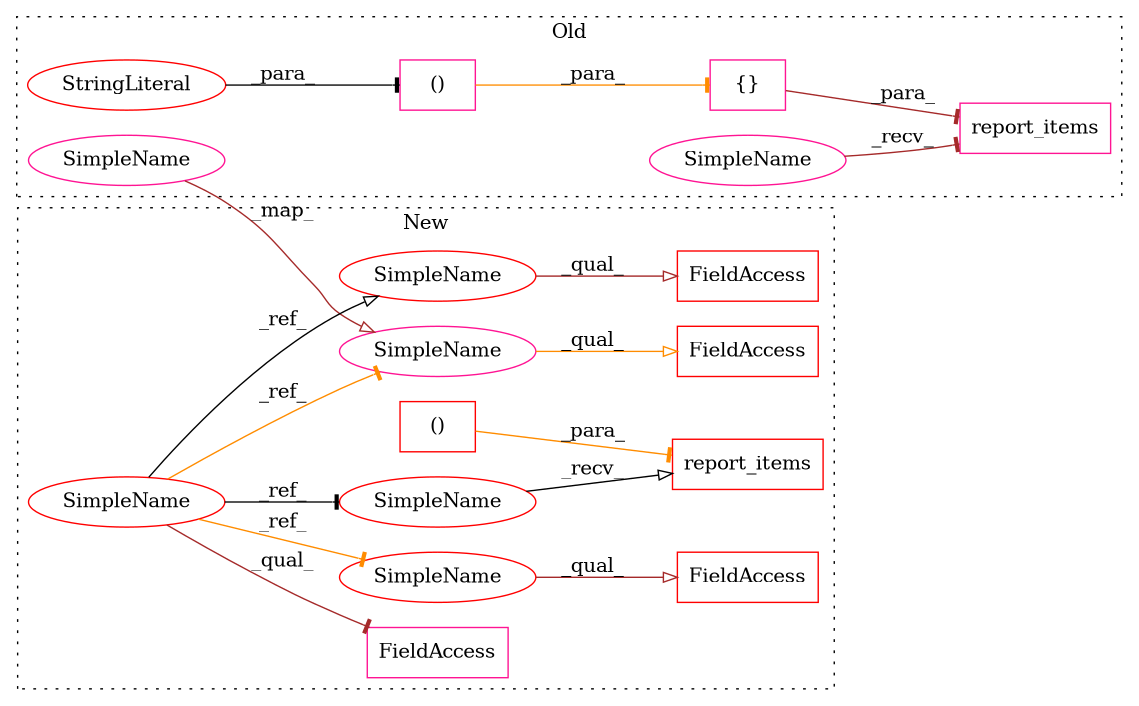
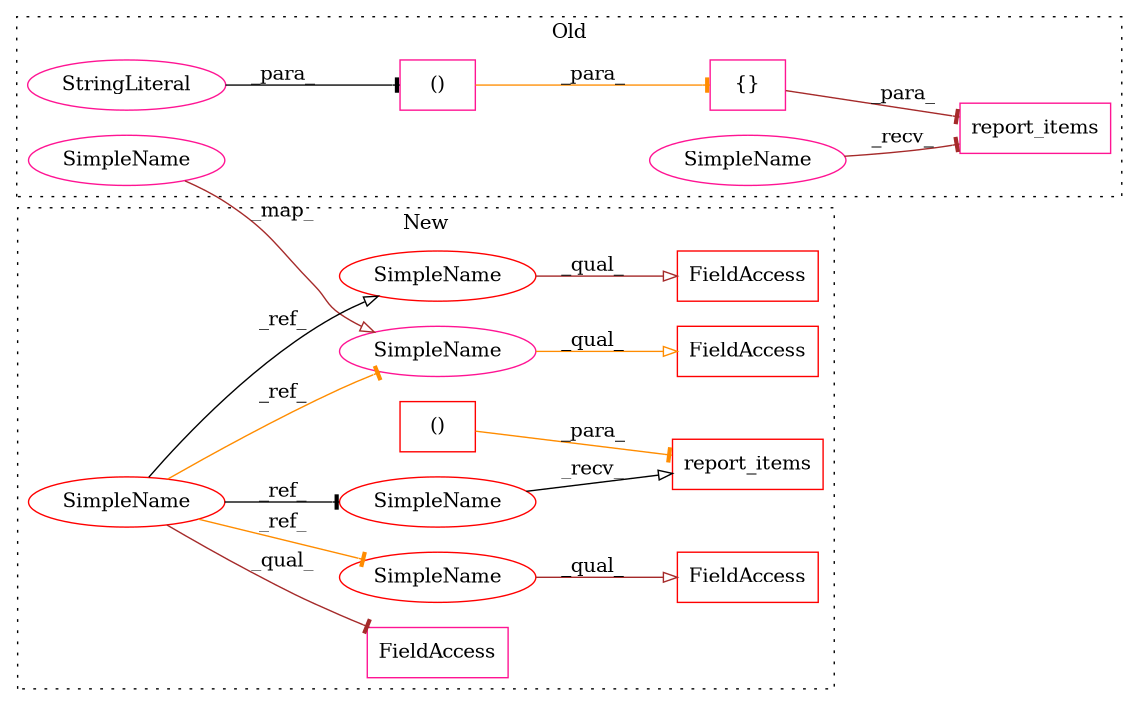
(127, 85) -> (127, 85)
